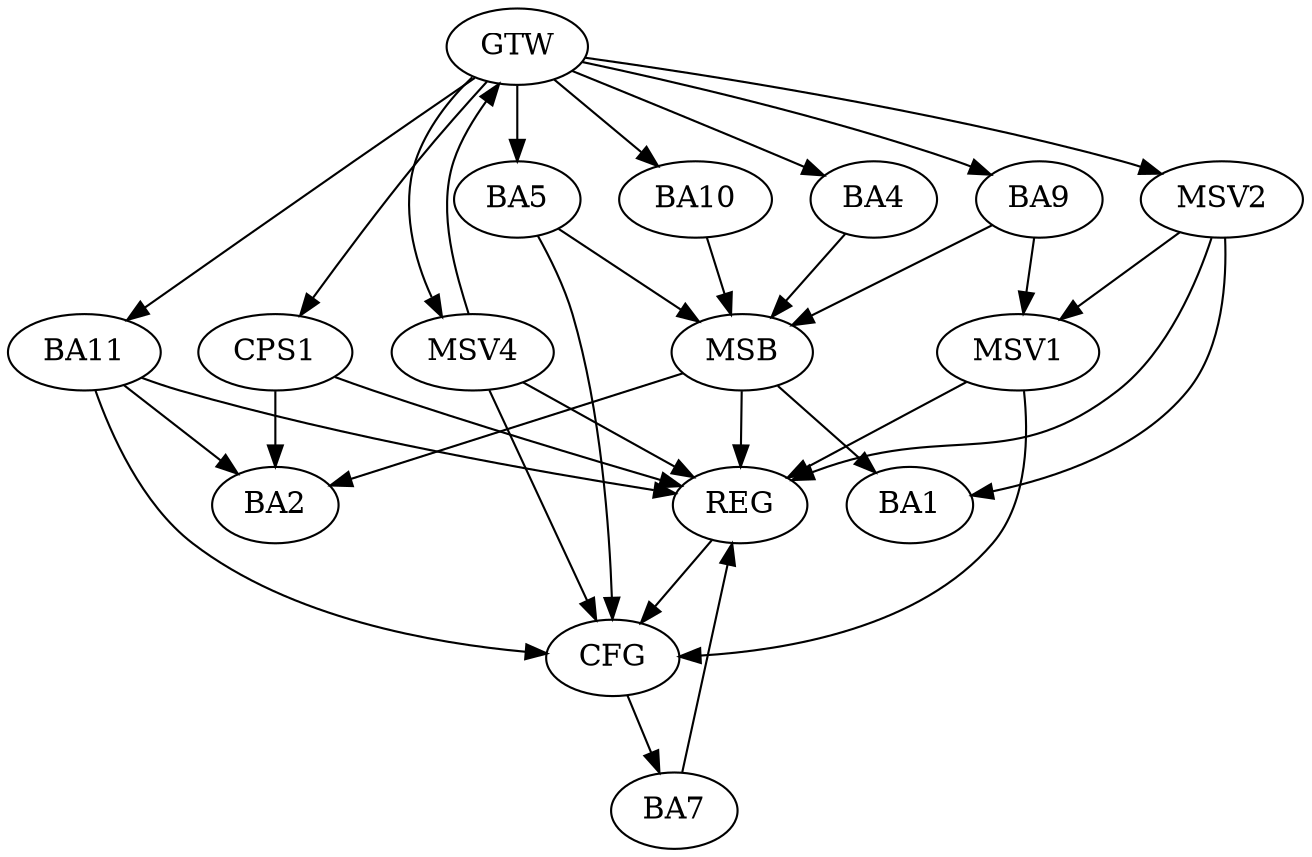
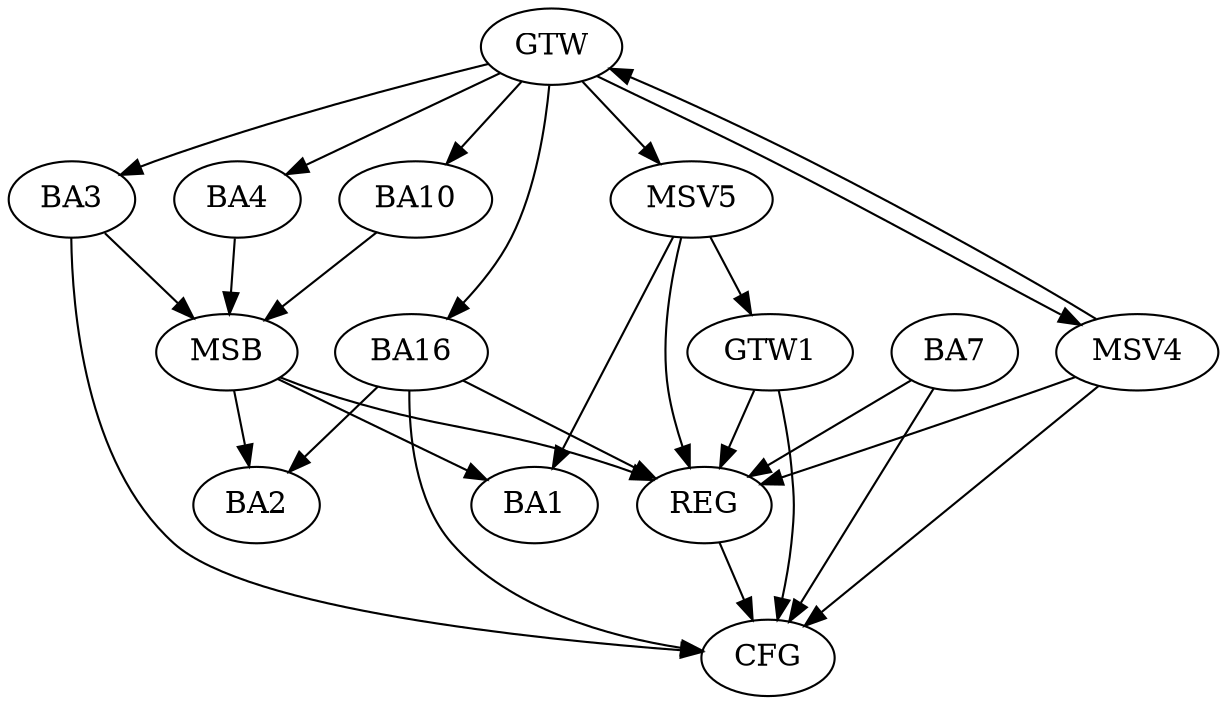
(517, 199) -> (72, 199)
(1039, 199) -> none
(1222, 199) -> (692, 199)
(84, 352) -> (411, 352)
(275, 352) -> none
(1018, 352) -> (770, 352)
(639, 724) -> (867, 496)
